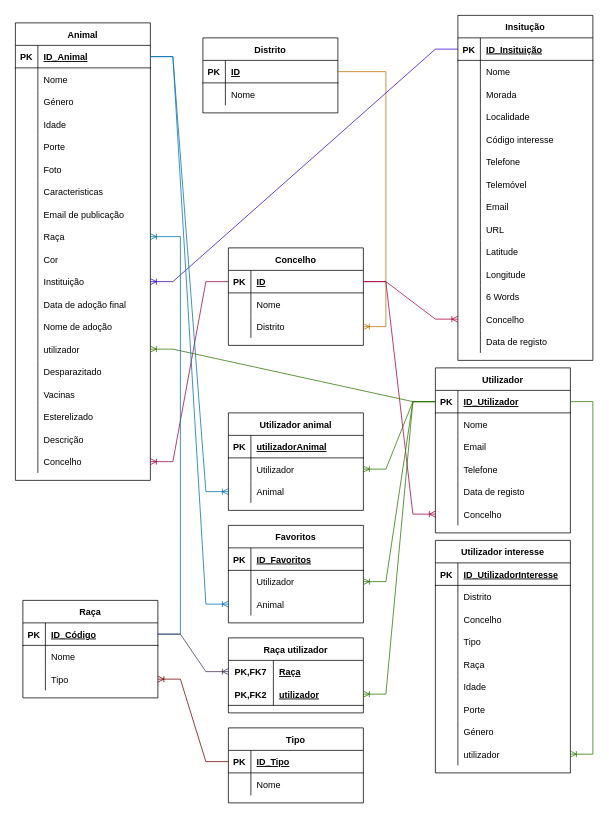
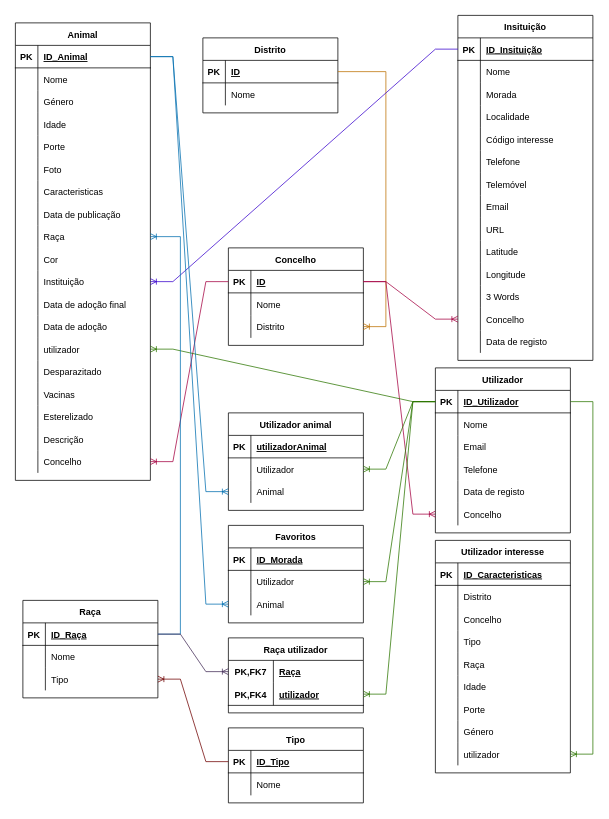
(525, 27) -> (525, 27)
(84, 215) -> (84, 215)
(502, 297) -> (502, 297)
(76, 327) -> (76, 327)
(286, 560) -> (279, 560)
(515, 575) -> (507, 575)
(73, 635) -> (69, 635)
(251, 695) -> (251, 695)
